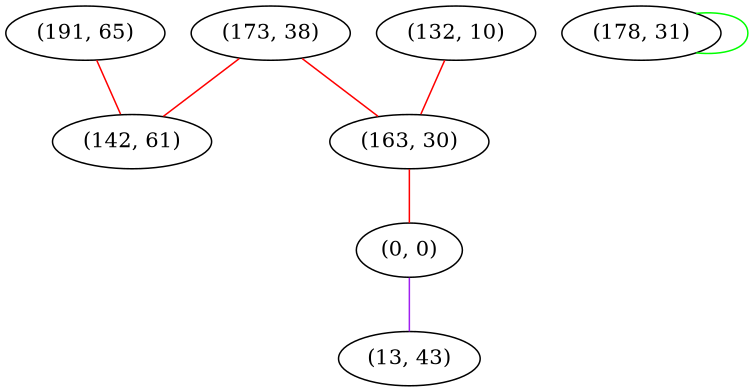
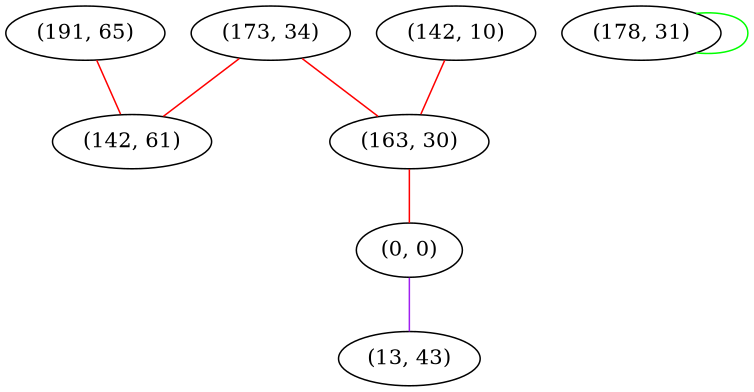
(271, 33) -> (271, 33)
(456, 33) -> (456, 33)
